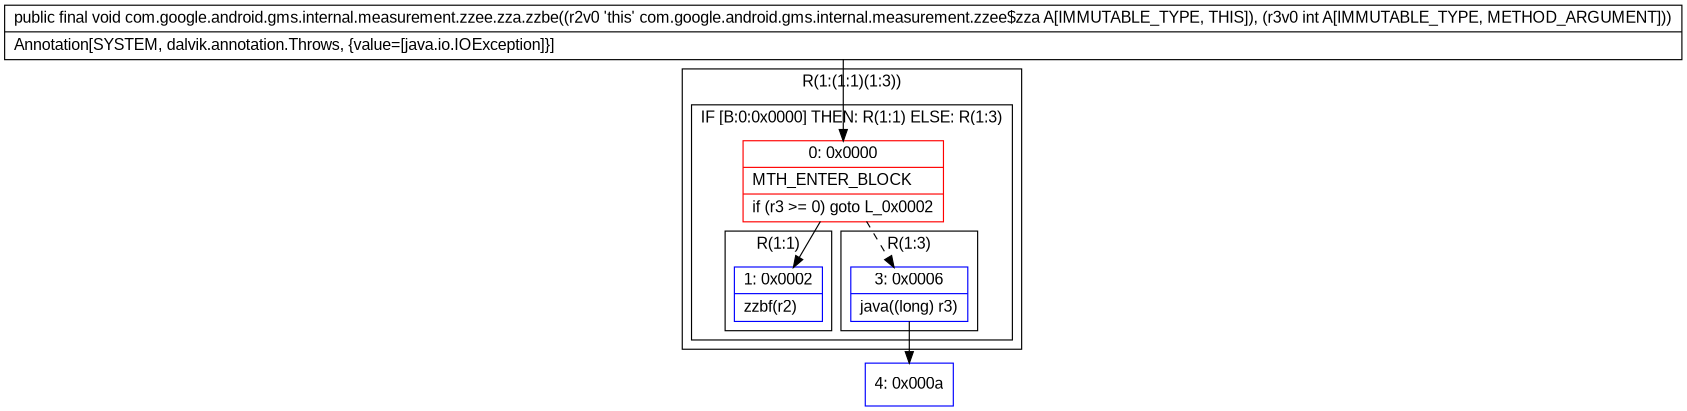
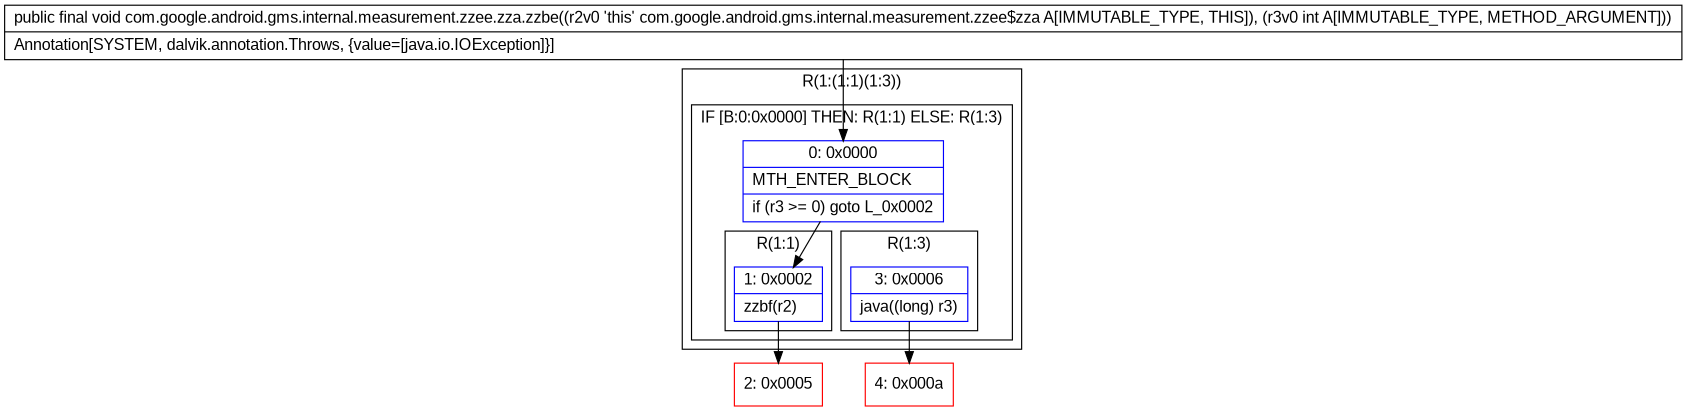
(843, 181) -> (843, 181)
(877, 239) -> none
none -> (778, 385)
(909, 385) -> (909, 385)
